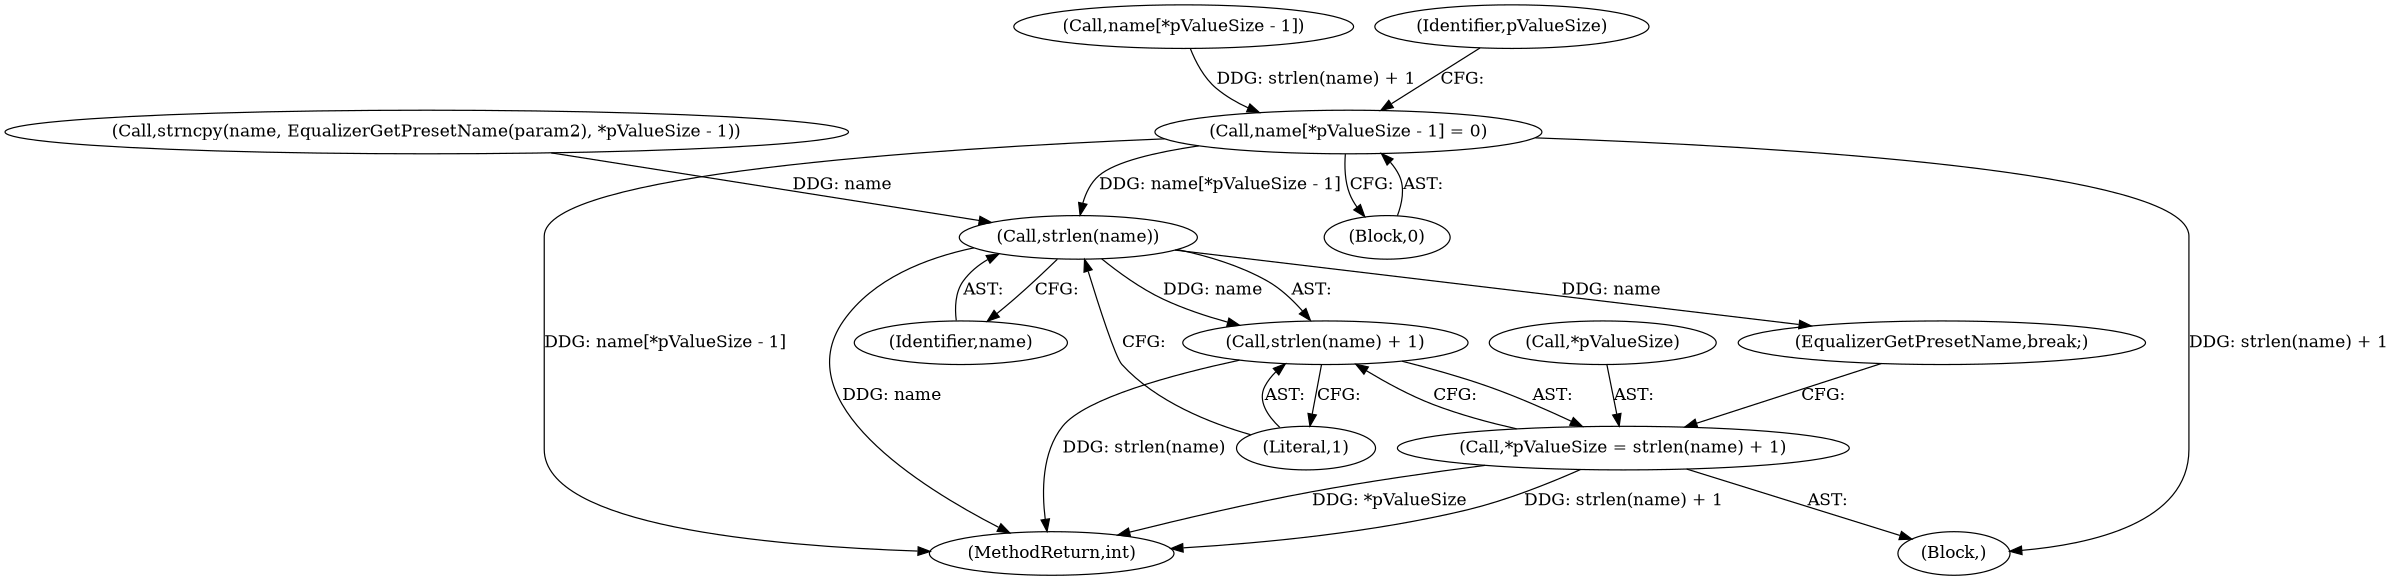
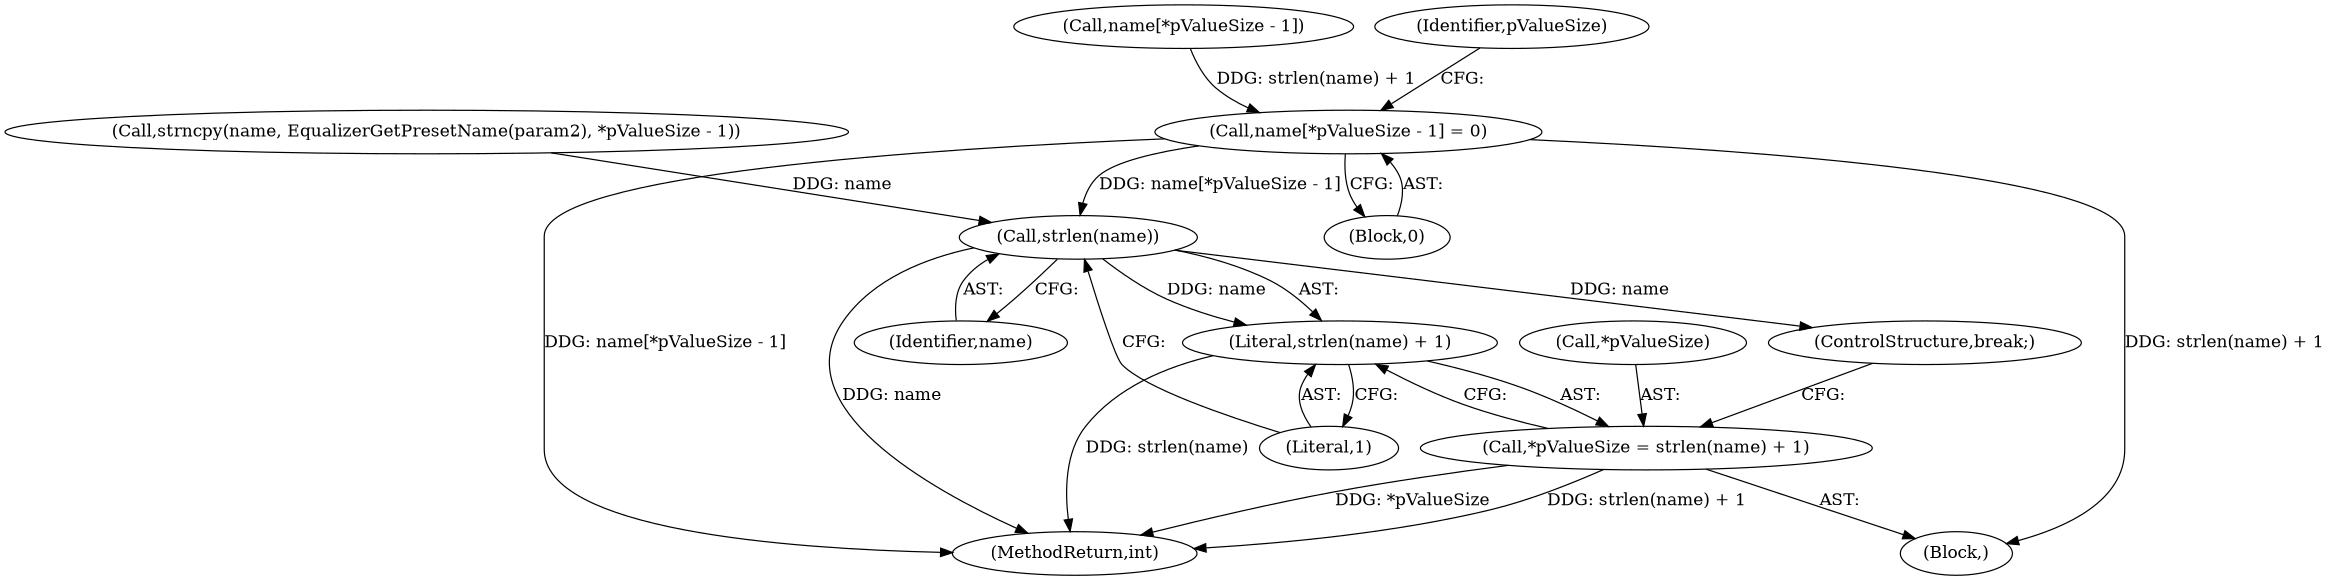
(1325, 343) -> (1340, 343)
(1942, 343) -> (1925, 343)
